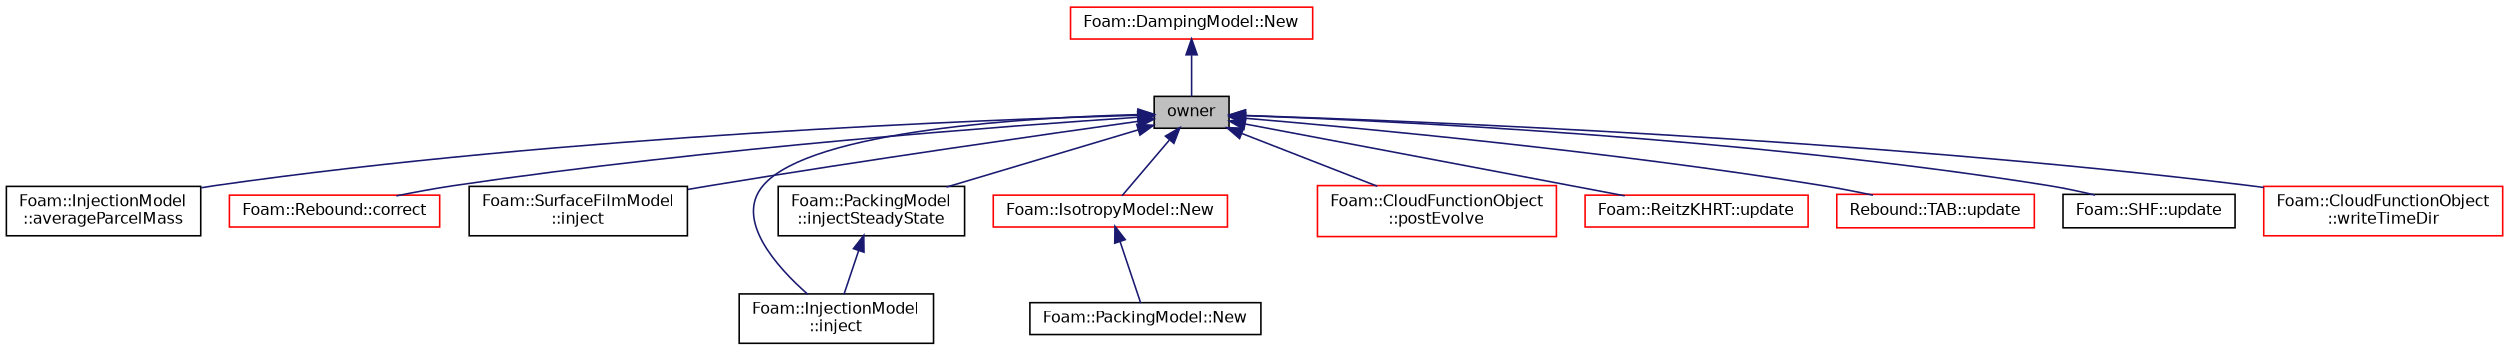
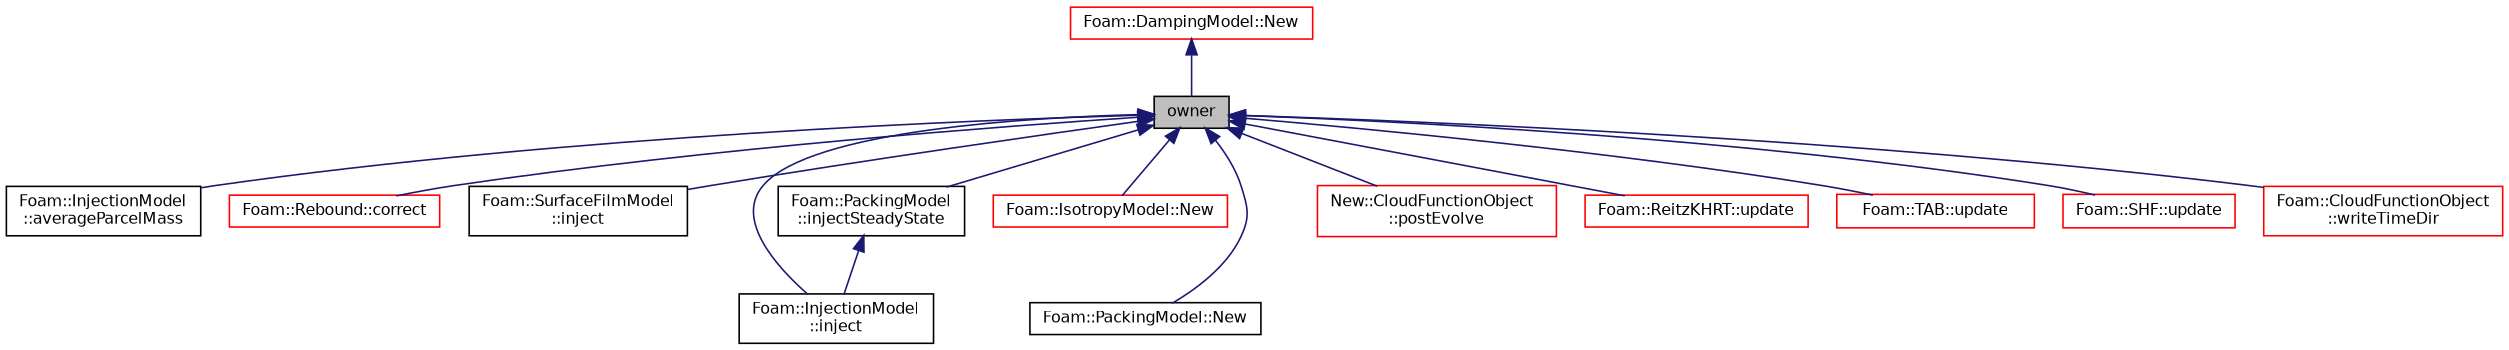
(1437, 211) -> (1437, 211)
(1936, 211) -> (1936, 211)
(2149, 211) -> (2149, 211)
(1130, 272) -> (1242, 233)
